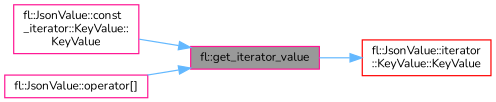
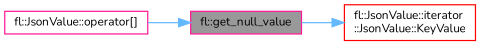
(76, 29) -> none
(255, 58) -> (246, 23)
(427, 58) -> (410, 23)
